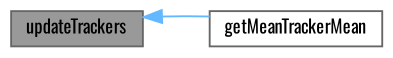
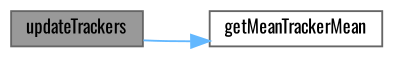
(186, 16) -> (167, 41)
